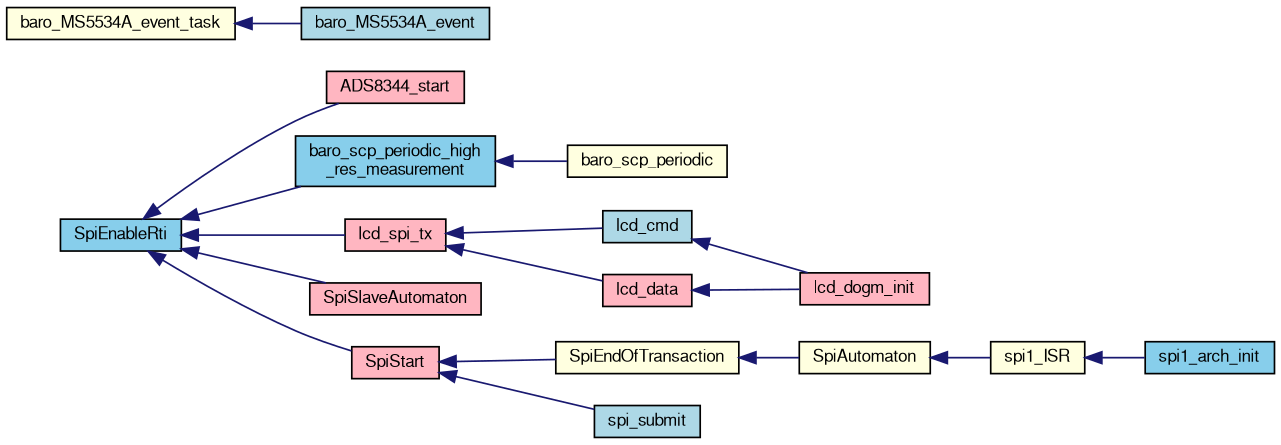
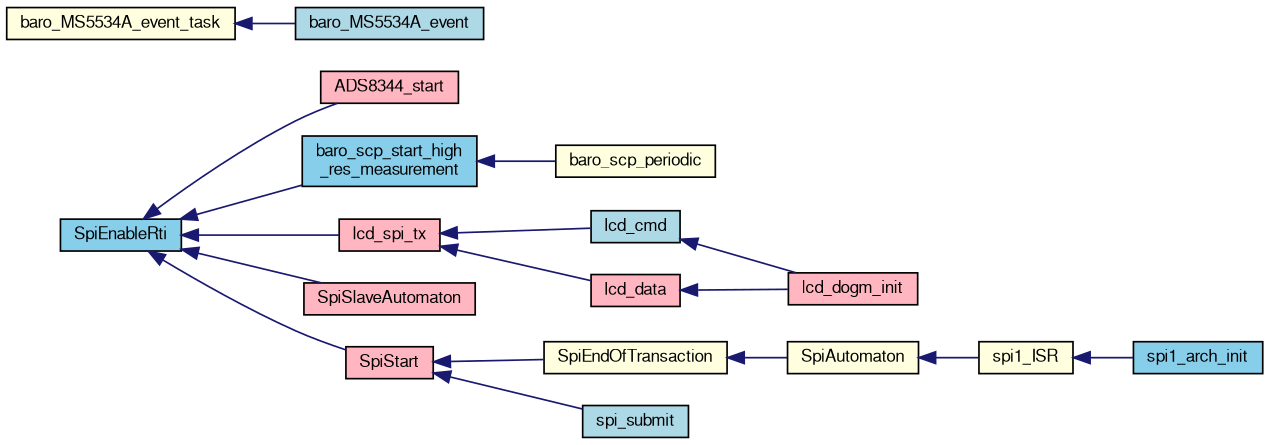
(395, 161) -> (390, 161)
